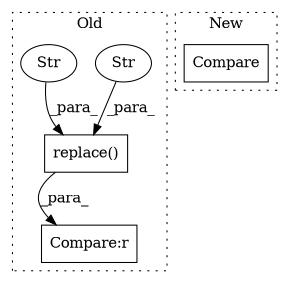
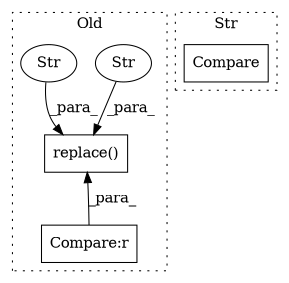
(226, 24) -> (226, 24)
(39, 193) -> (89, 204)
